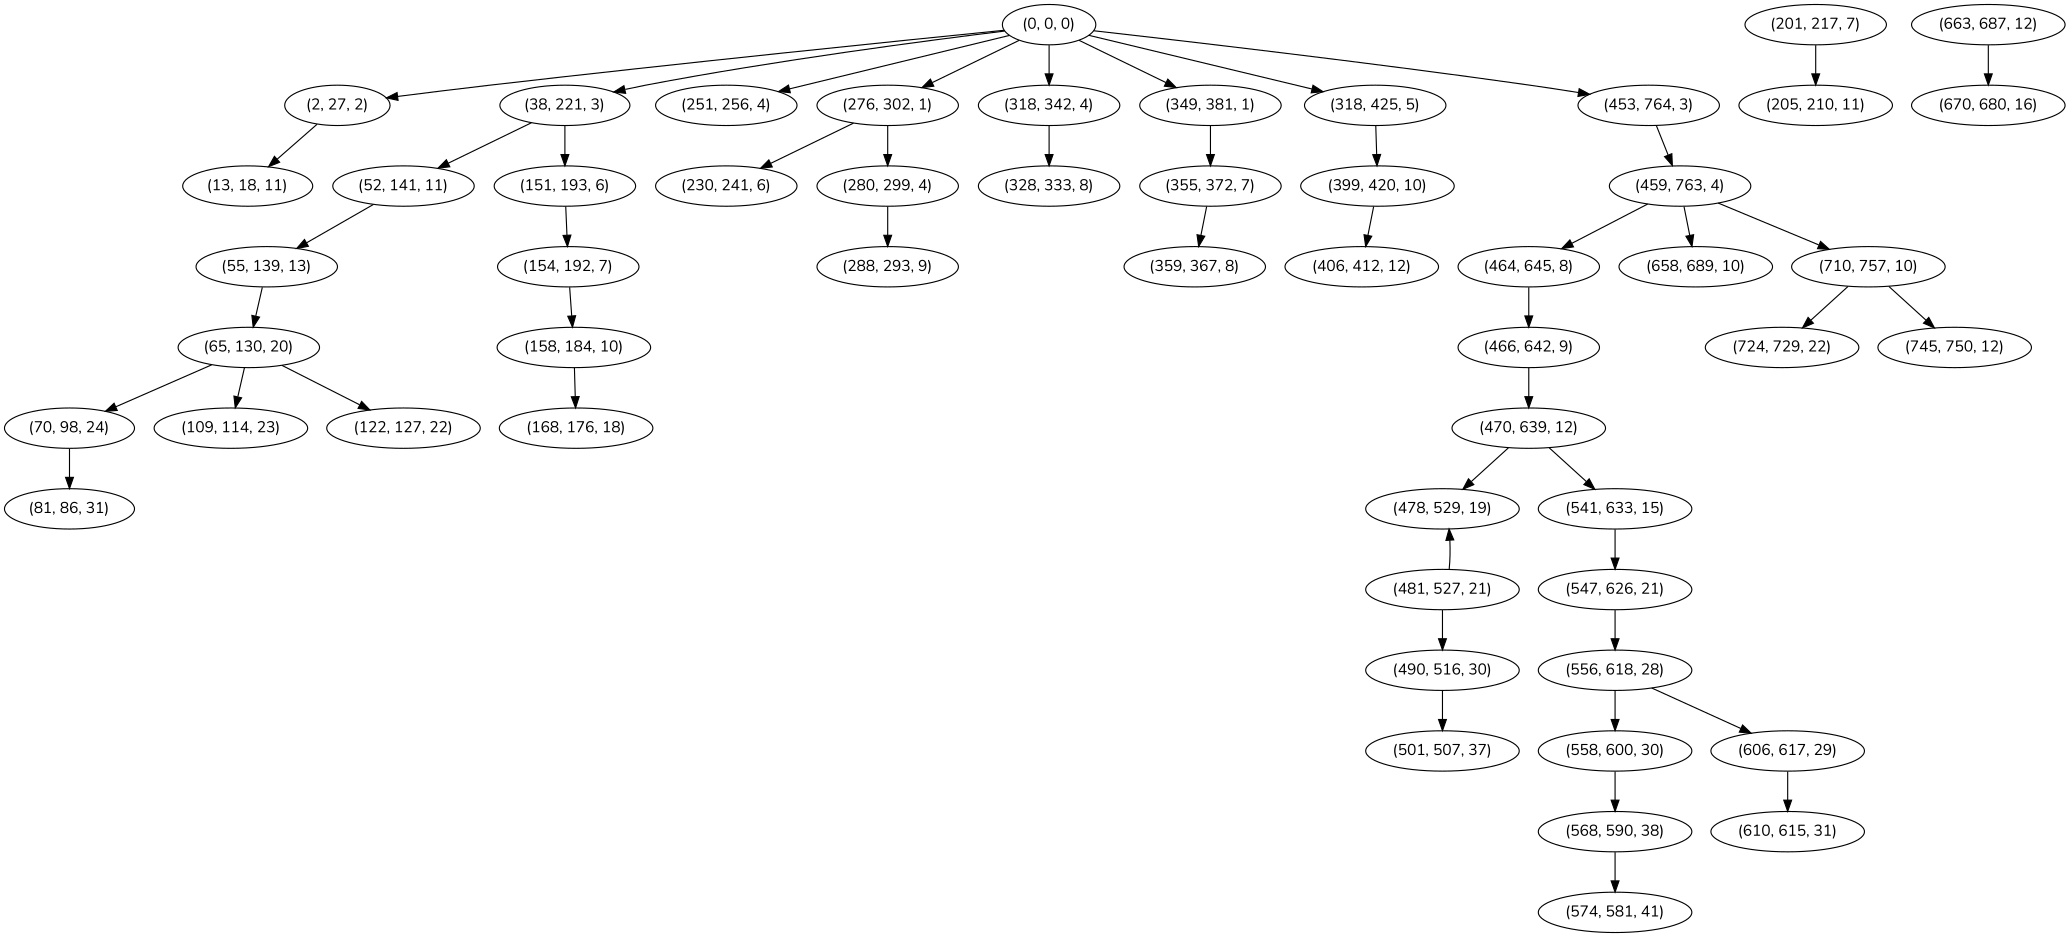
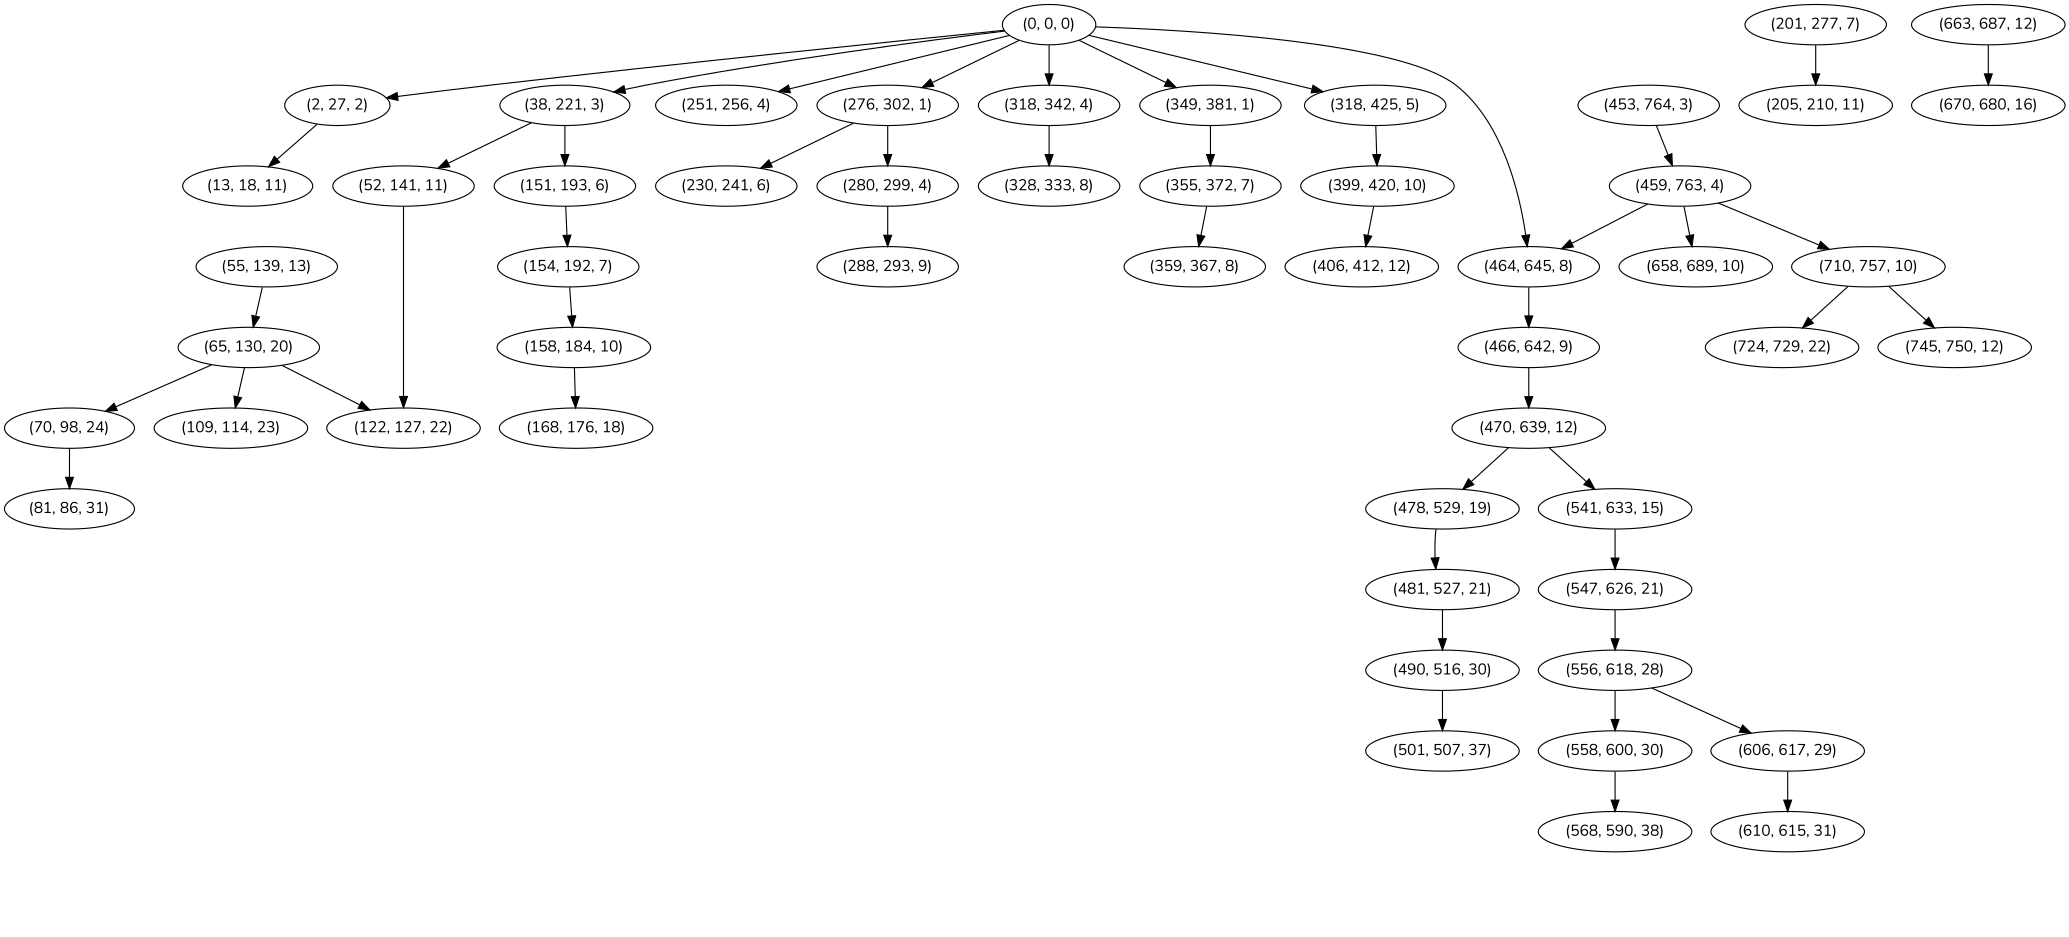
(1816, 25) -> (1816, 25)
(1336, 60) -> (1363, 53)
(340, 224) -> (404, 301)
(1450, 555) -> (1435, 543)
(1615, 912) -> none
